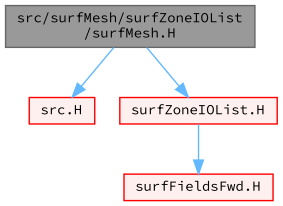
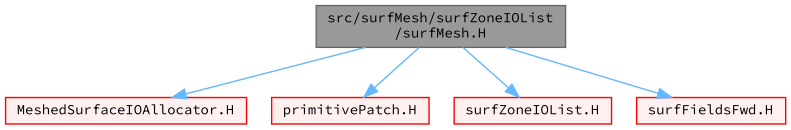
(62, 111) -> (350, 111)
none -> (126, 111)
(199, 142) -> (582, 70)
